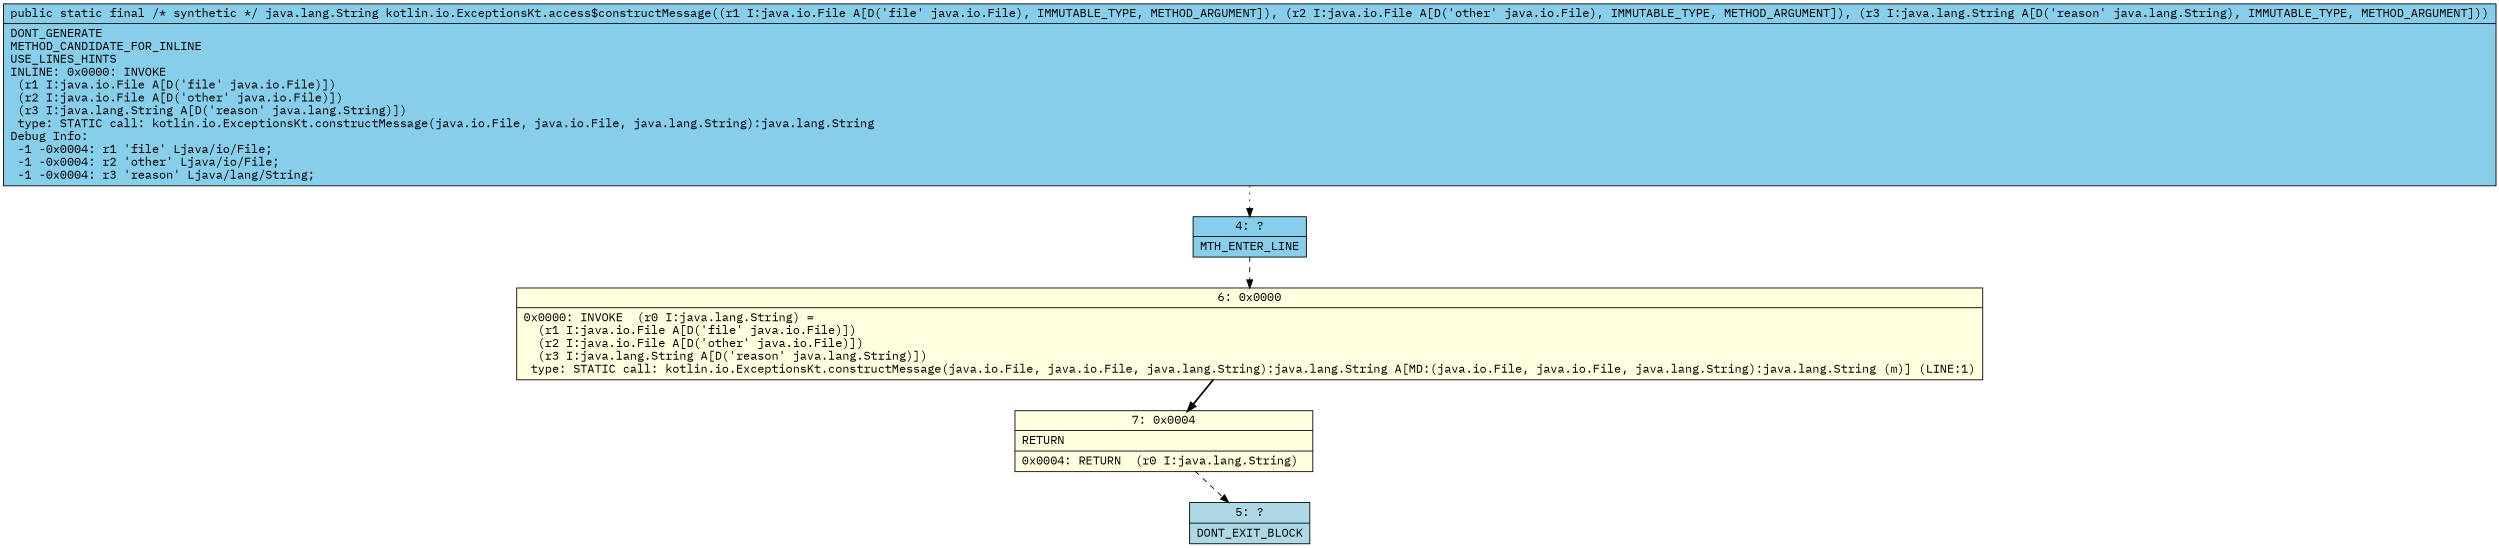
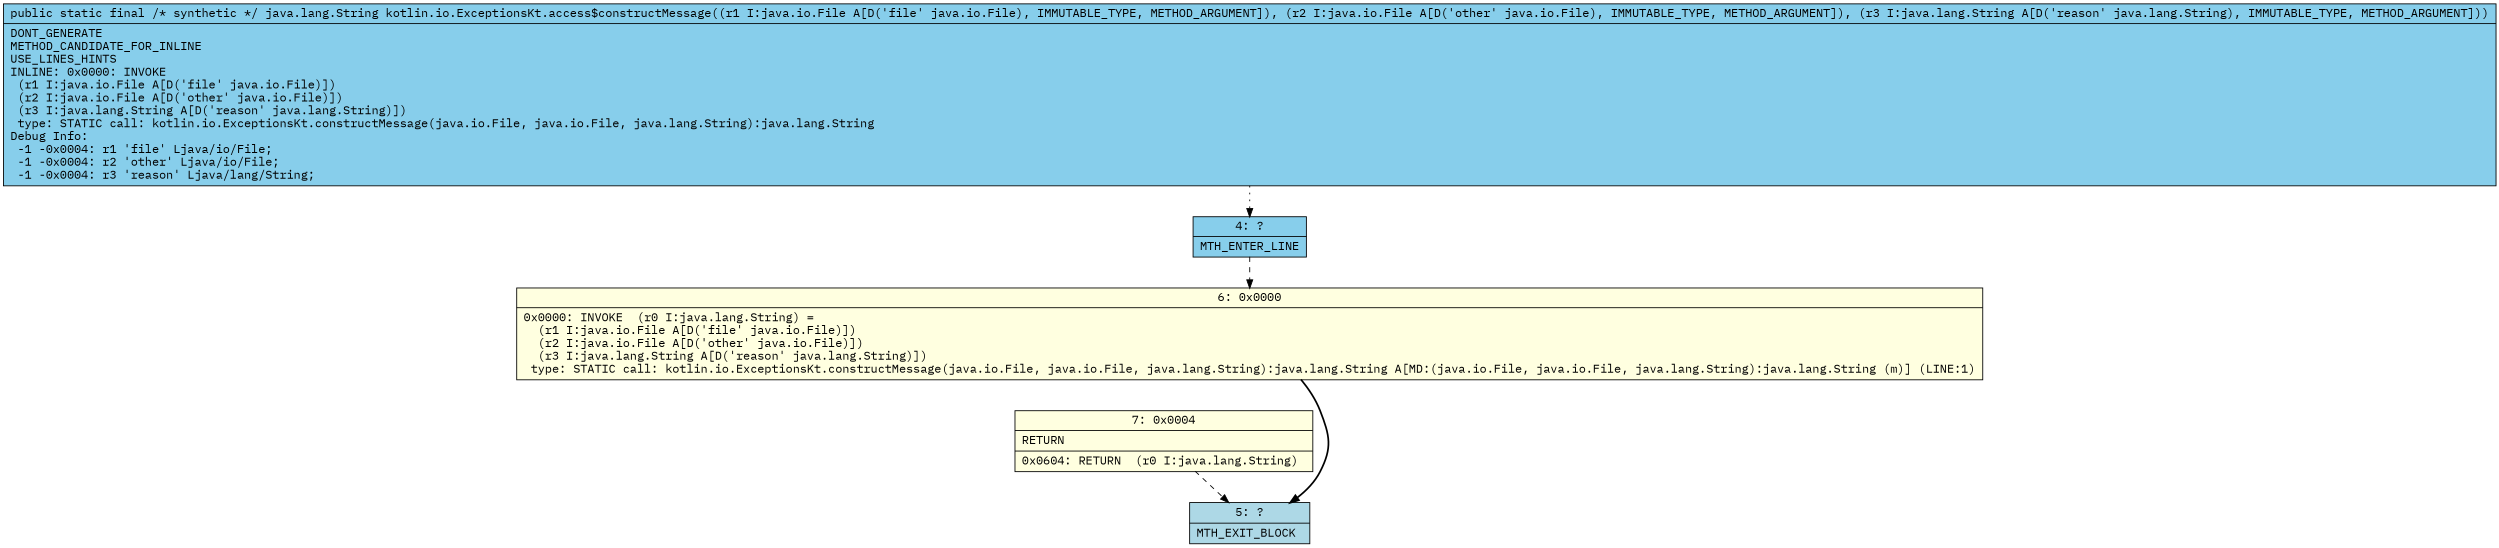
(1203, 392) -> (1328, 440)
(1164, 461) -> (1164, 461)
(1250, 533) -> (1246, 533)
